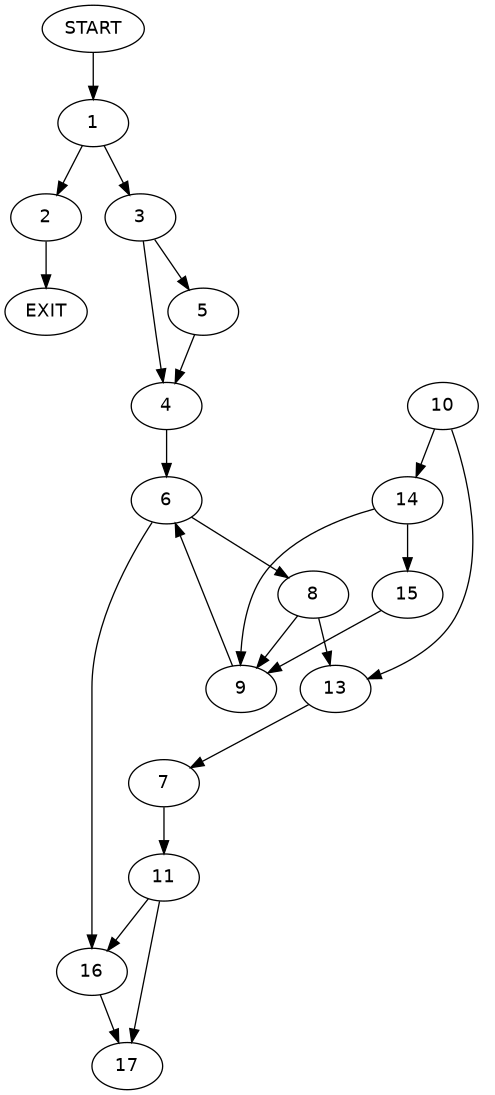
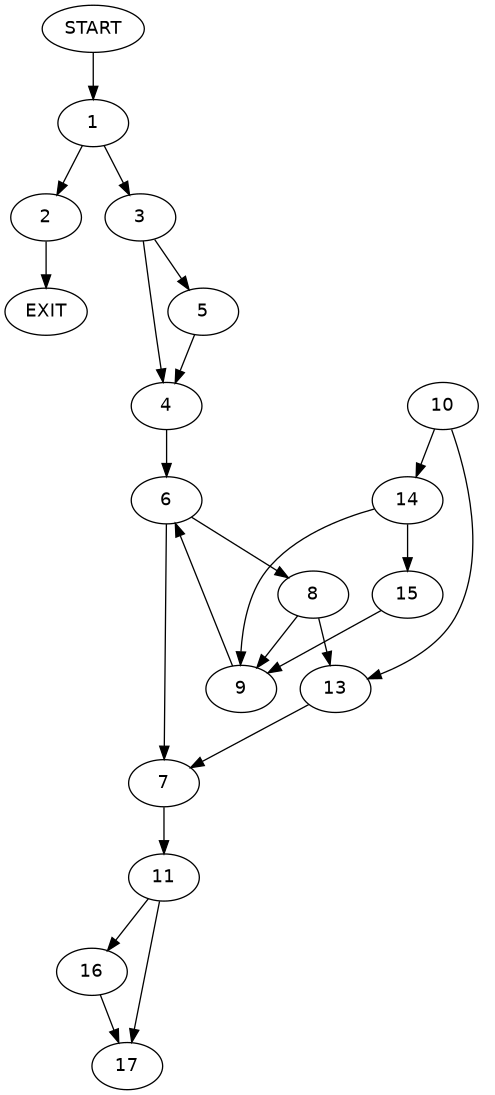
(92, 722) -> (165, 635)
